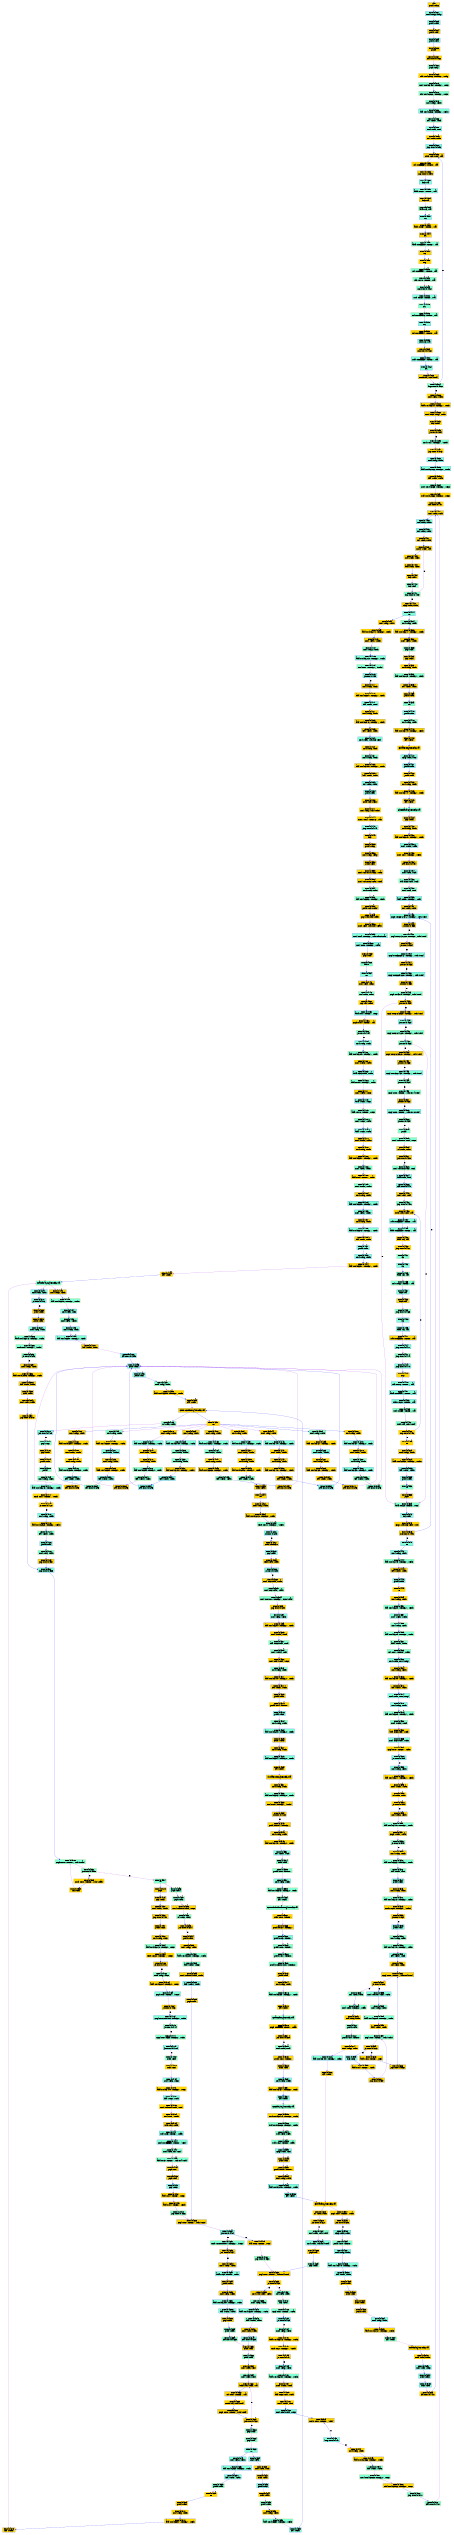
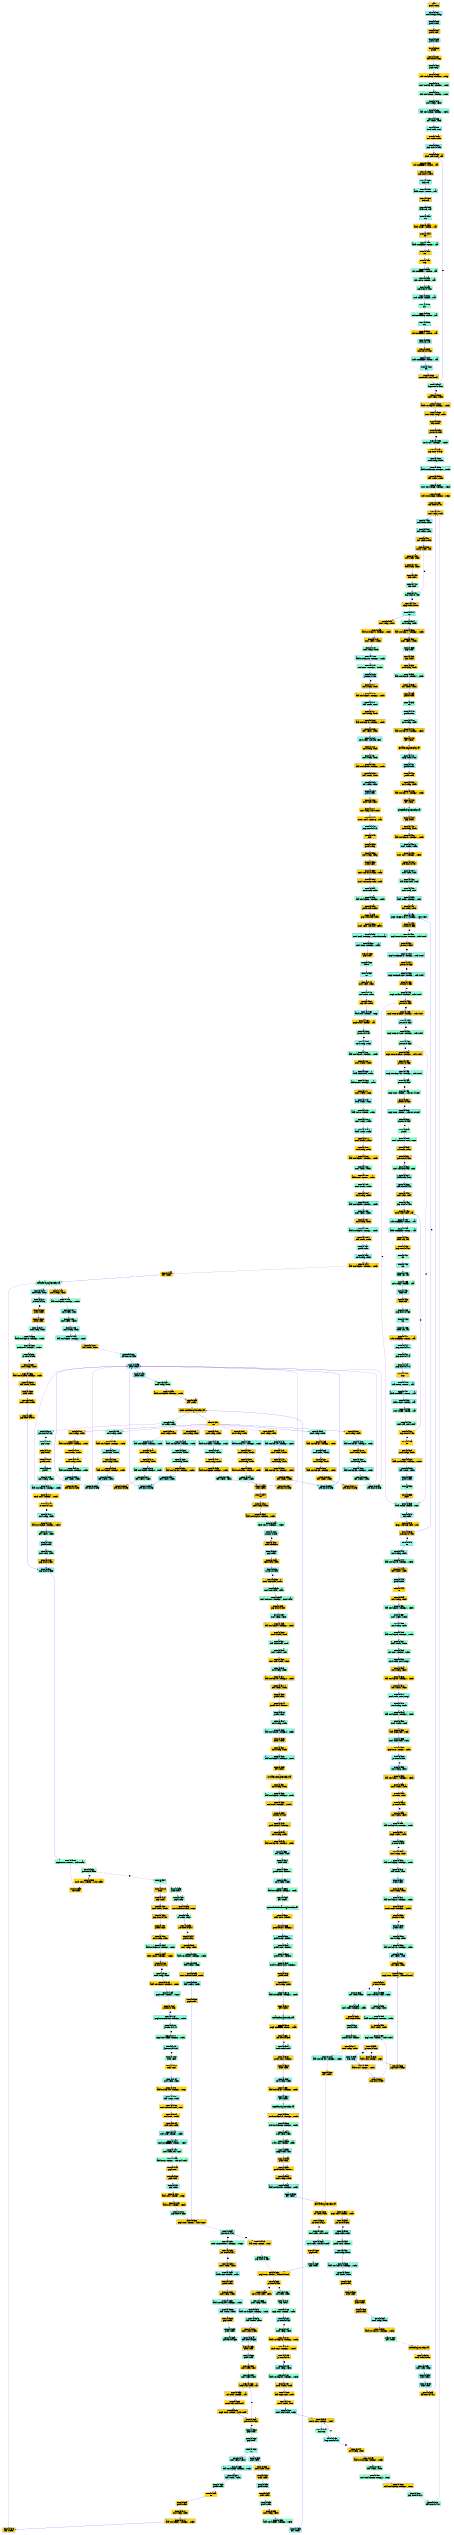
none -> (321, 2431)
